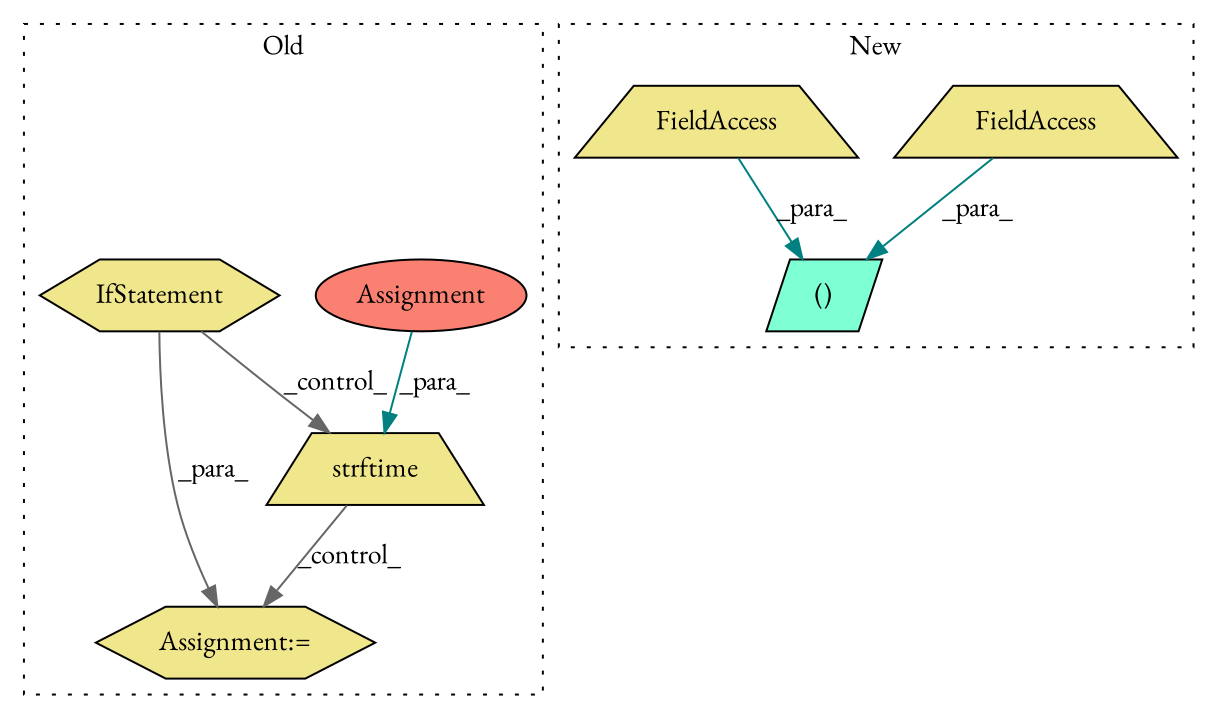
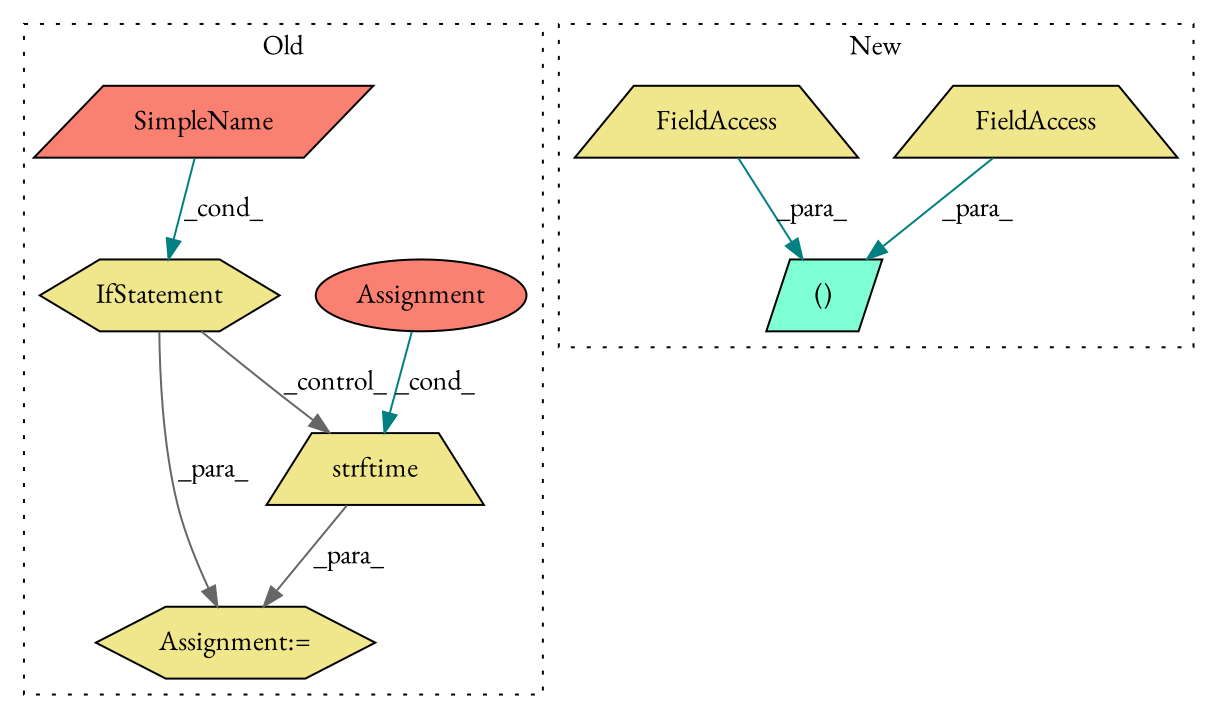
none -> (204, 122)
(435, 382) -> (435, 382)
(349, 556) -> (349, 556)
